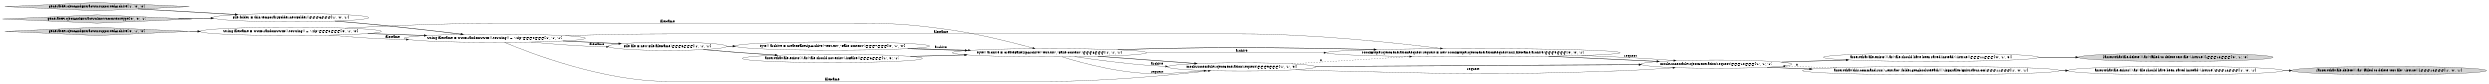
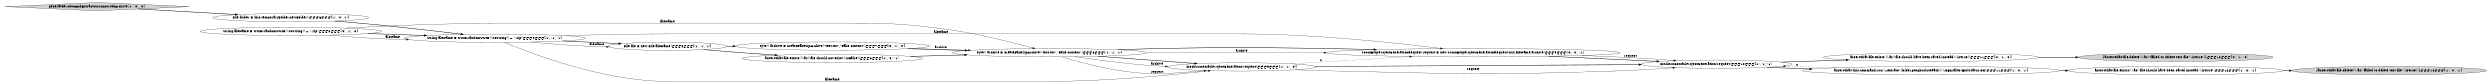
(97, 19) -> none
(97, 31) -> none
